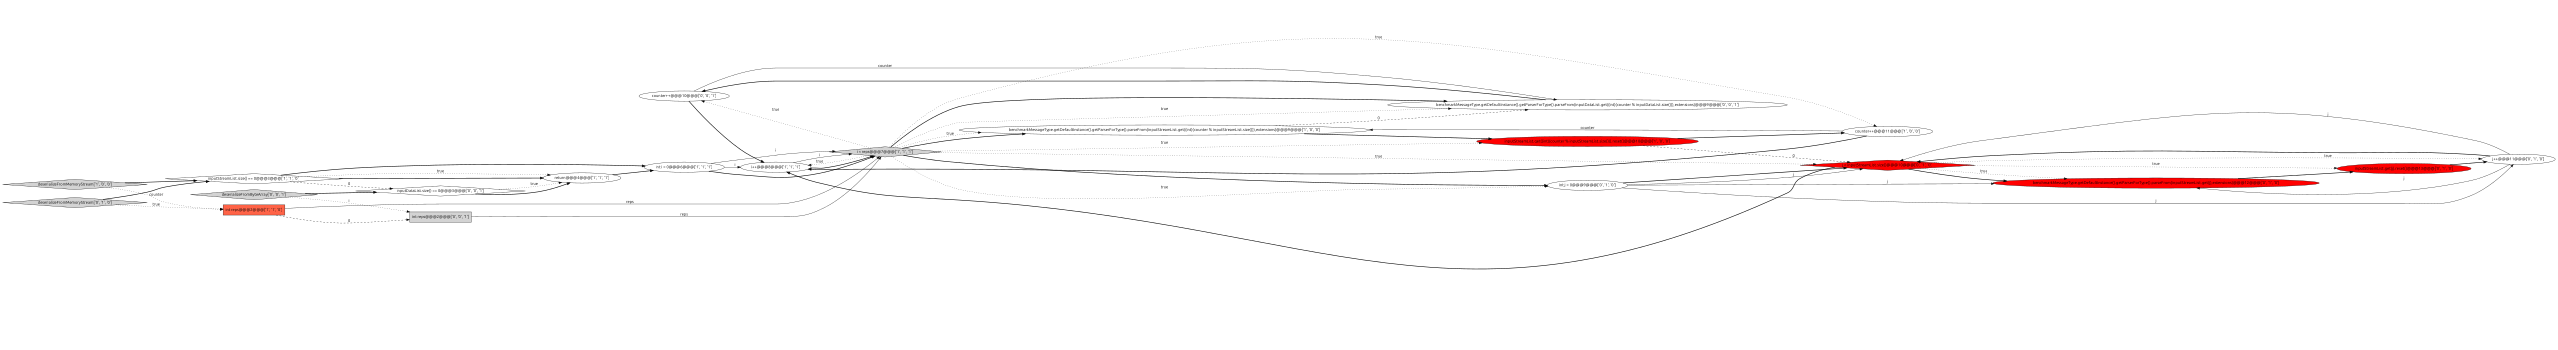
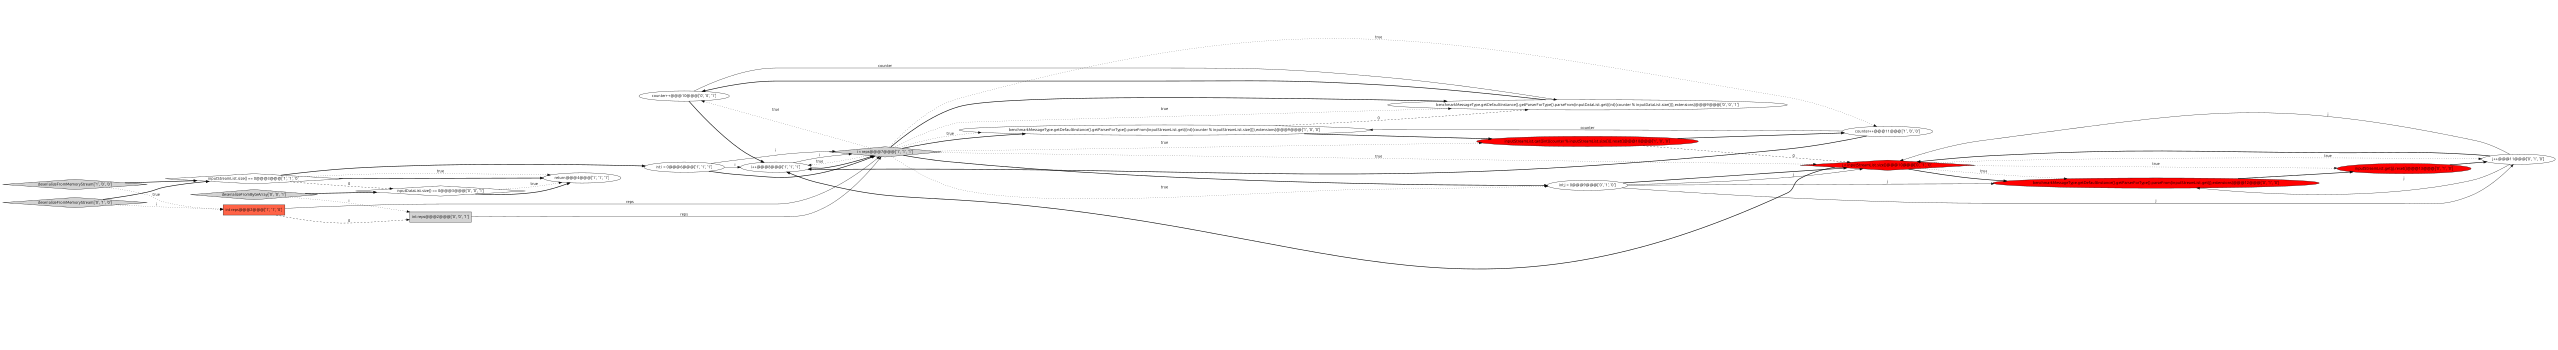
(631, 173) -> none
(156, 195) -> (156, 195)
(156, 204) -> (156, 204)
